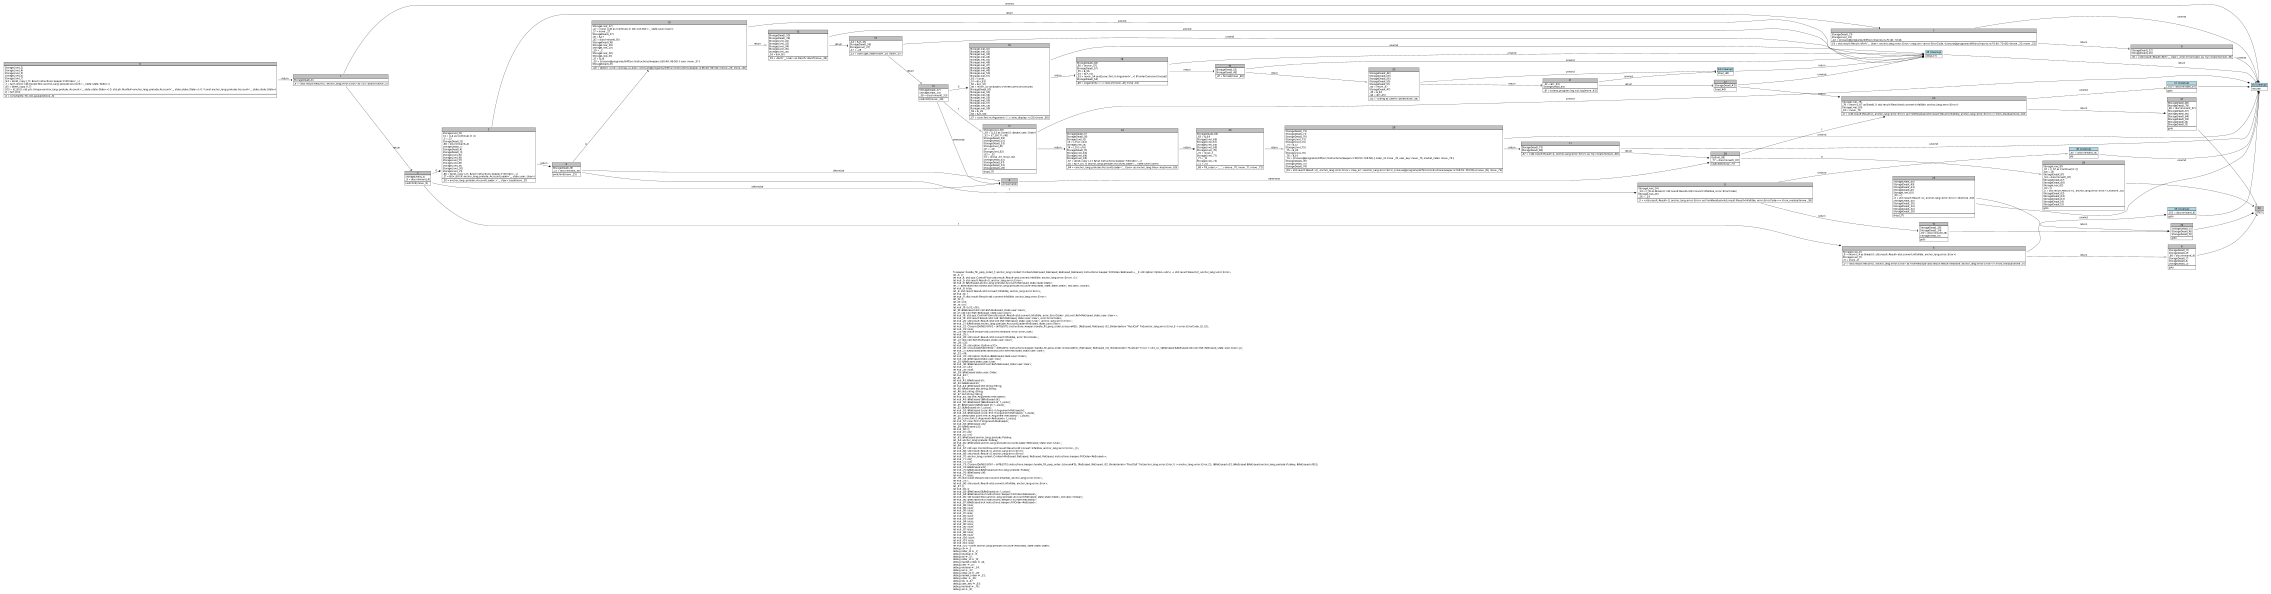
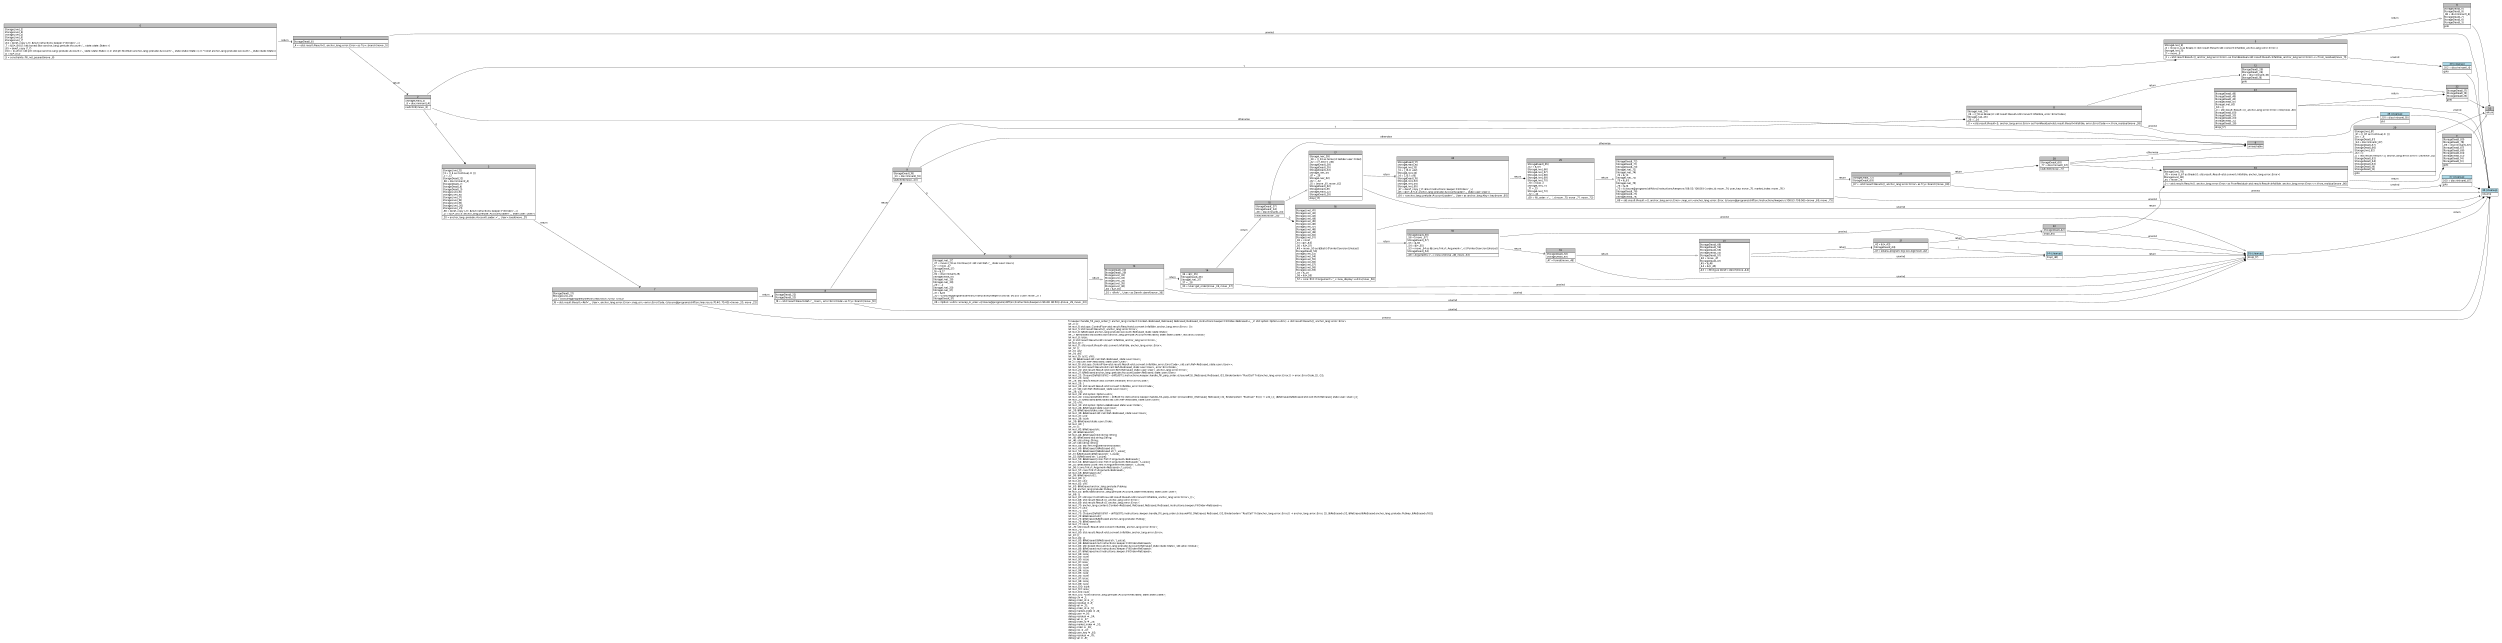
(1629, 76) -> (1958, 248)
(1718, 157) -> (2051, 163)
(543, 165) -> (866, 236)
(1364, 180) -> (2157, 154)
